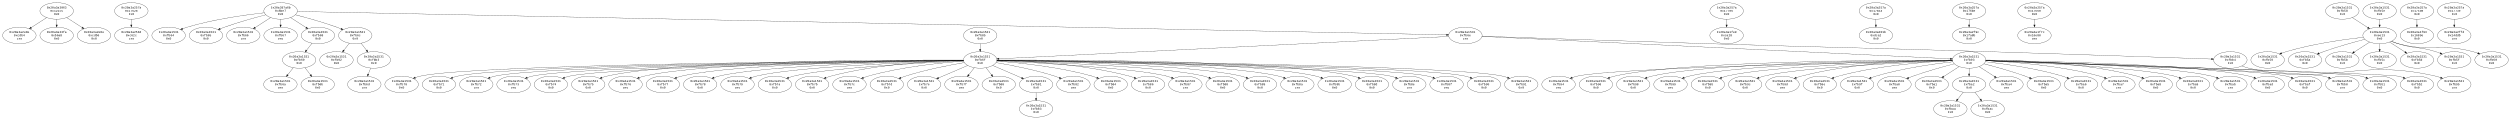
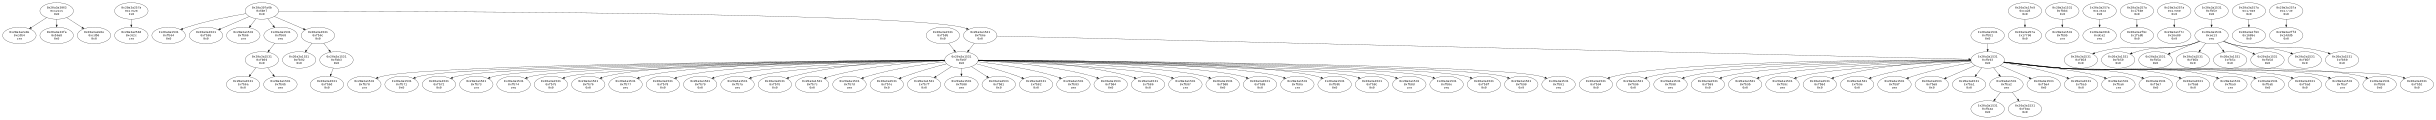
(1727, 22) -> (2025, 22)
(2360, 23) -> (2147, 48)
(281, 35) -> none
(1847, 48) -> none
(2176, 67) -> (1988, 47)
none -> (1372, 84)
(1036, 96) -> (1019, 68)
